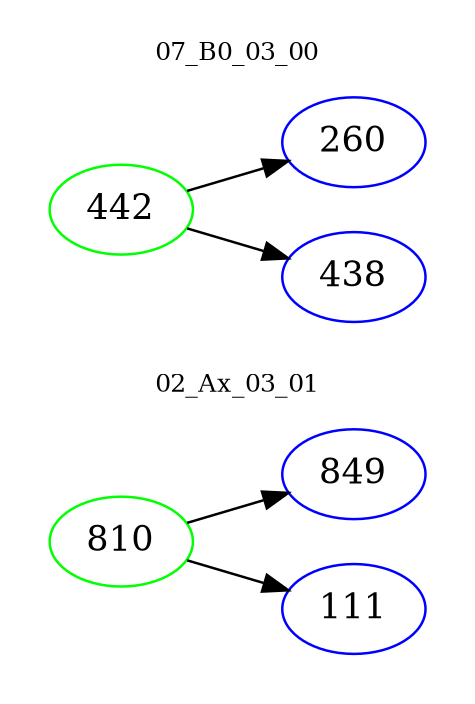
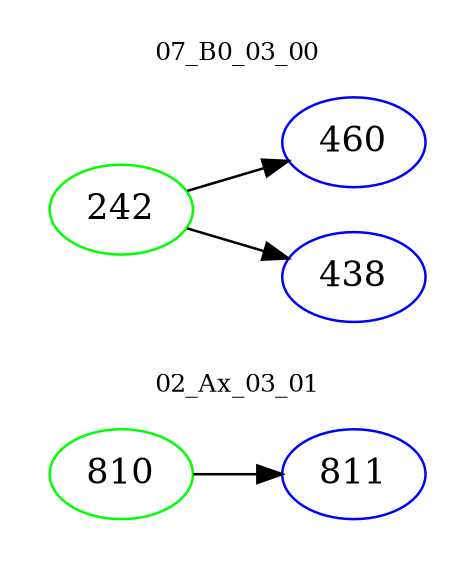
(354, 142) -> (354, 142)
(121, 210) -> (121, 210)
(354, 474) -> none
(354, 609) -> (354, 474)
